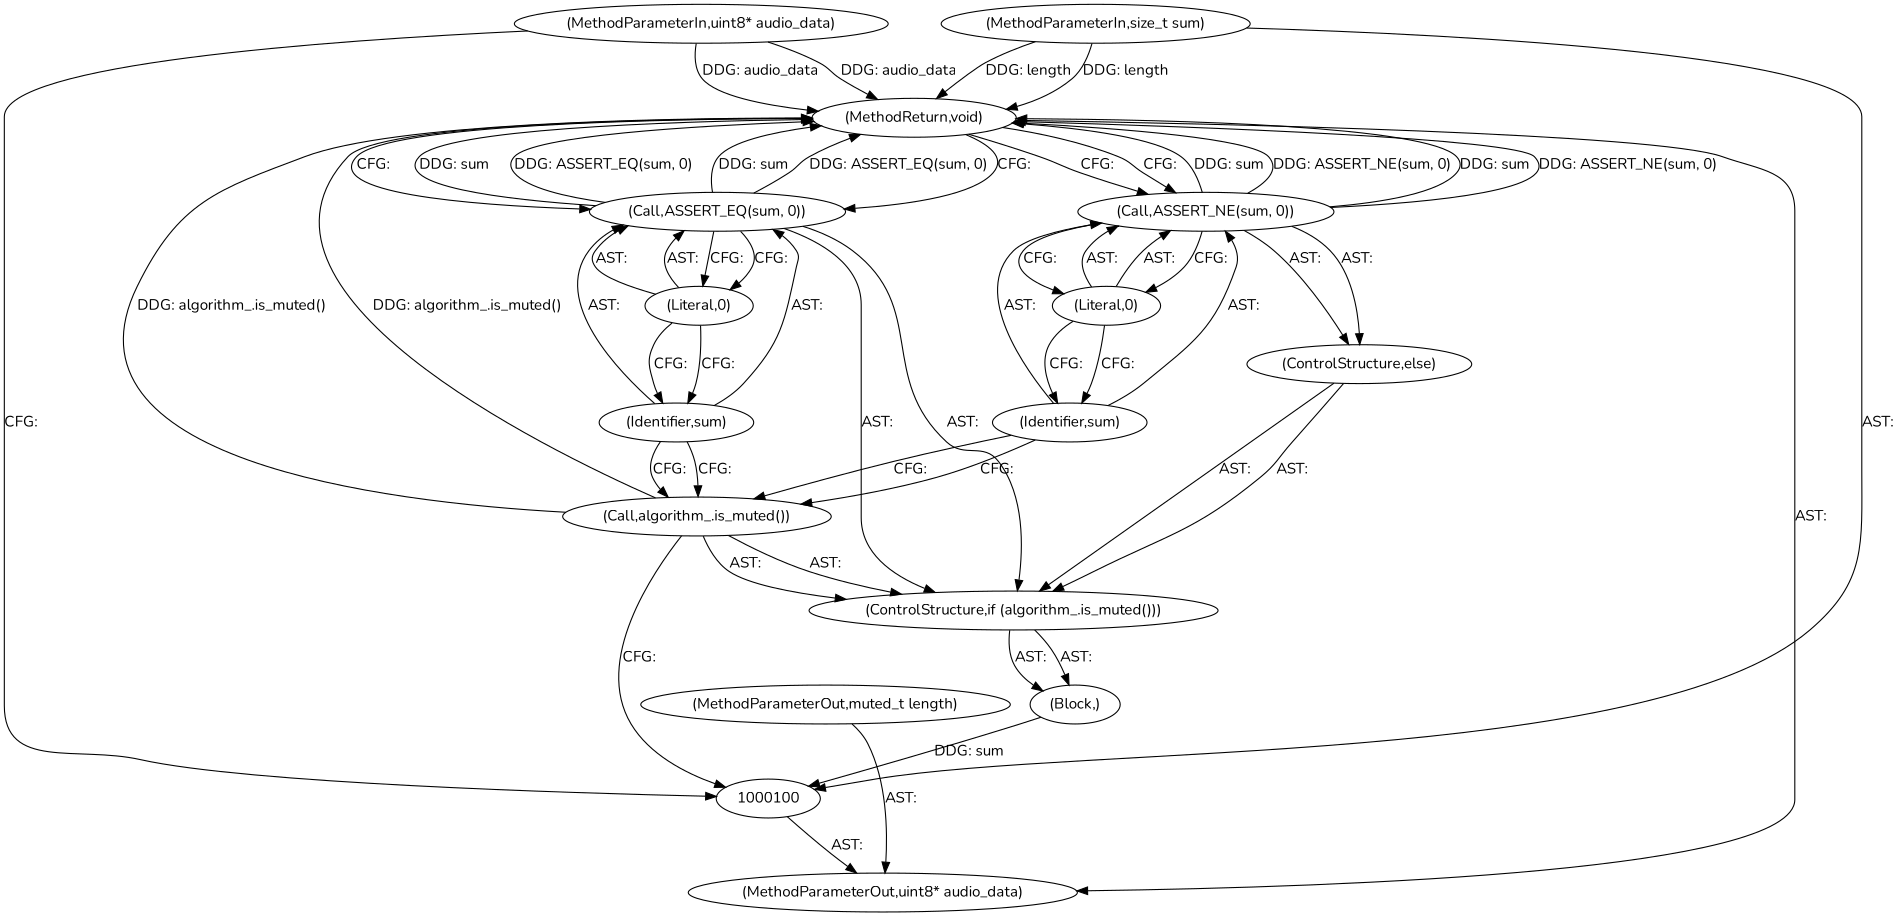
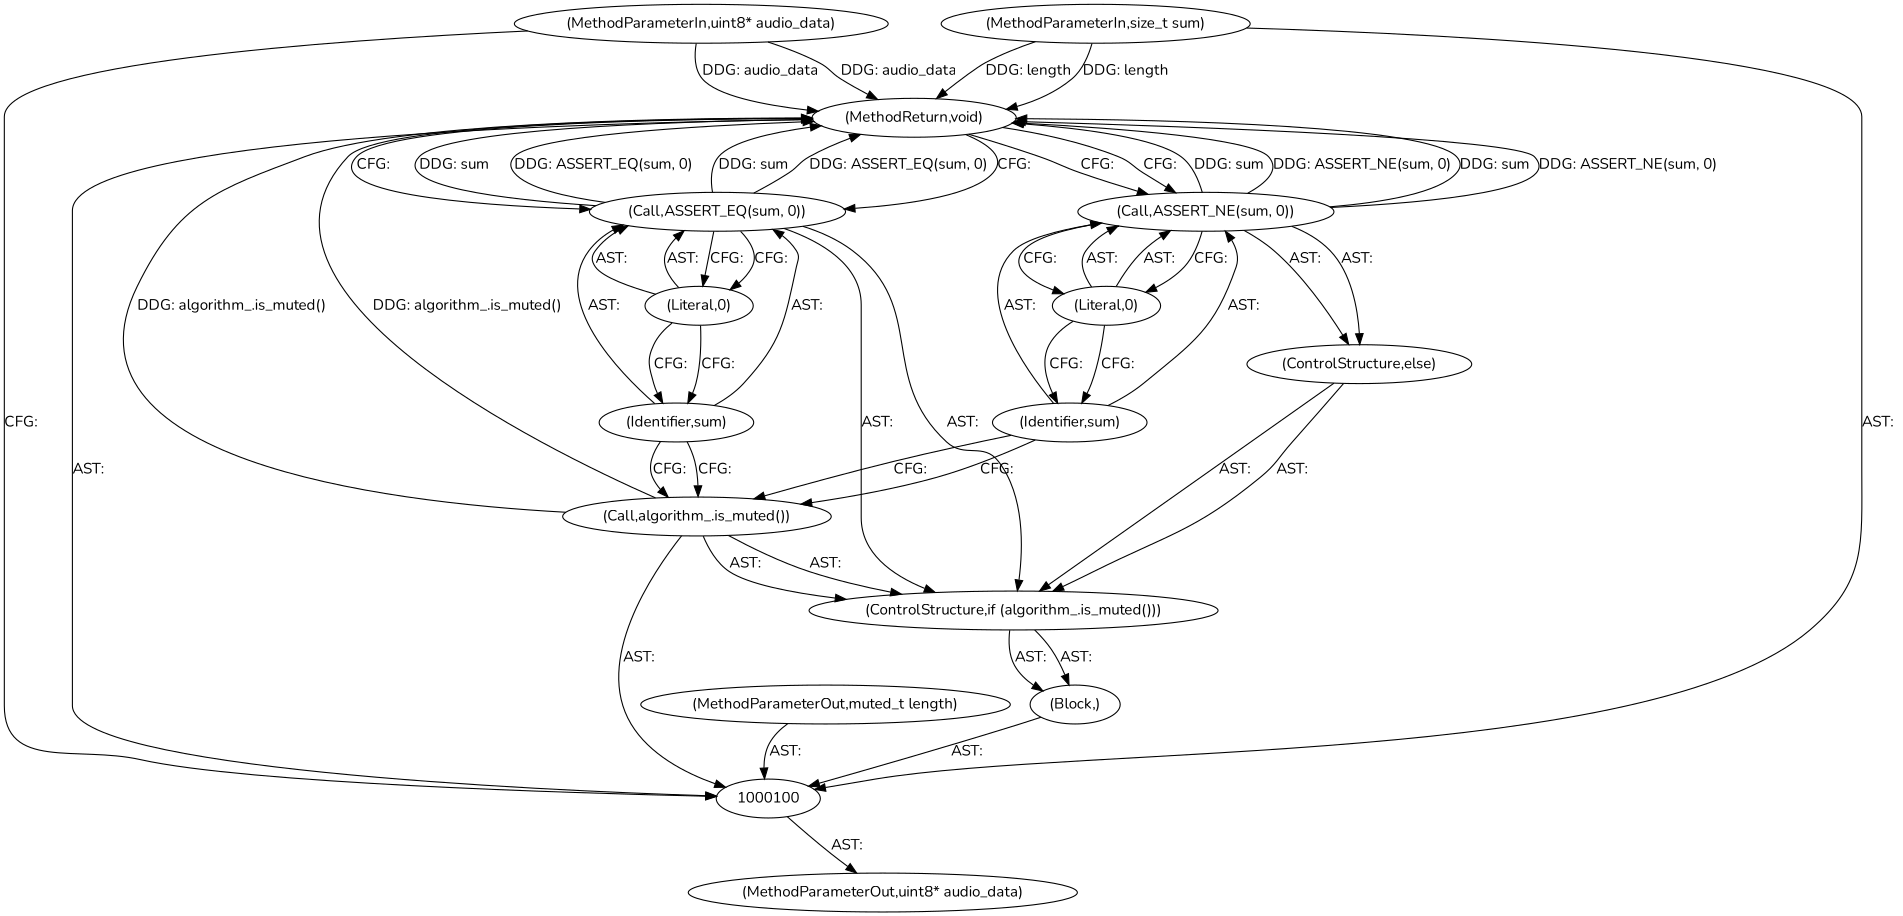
(1795, 464) -> (72, 404)
(641, 658) -> (641, 658)
(969, 752) -> (969, 752)
(882, 789) -> (770, 743)
